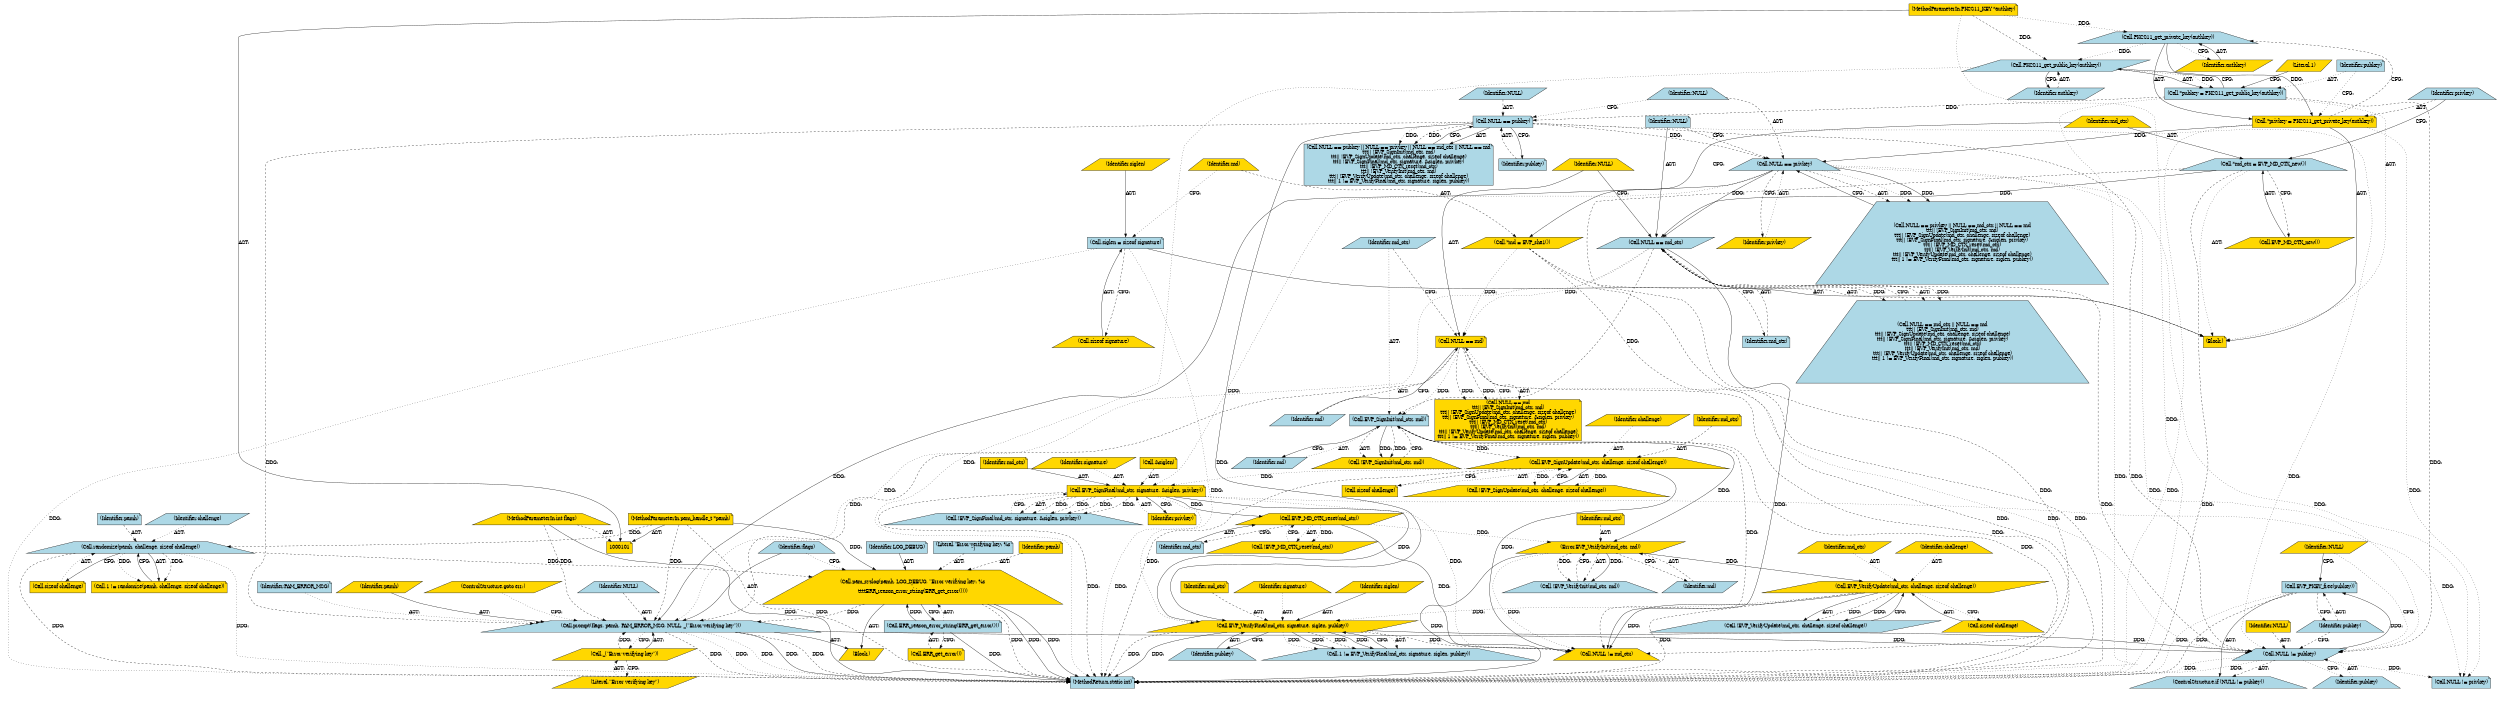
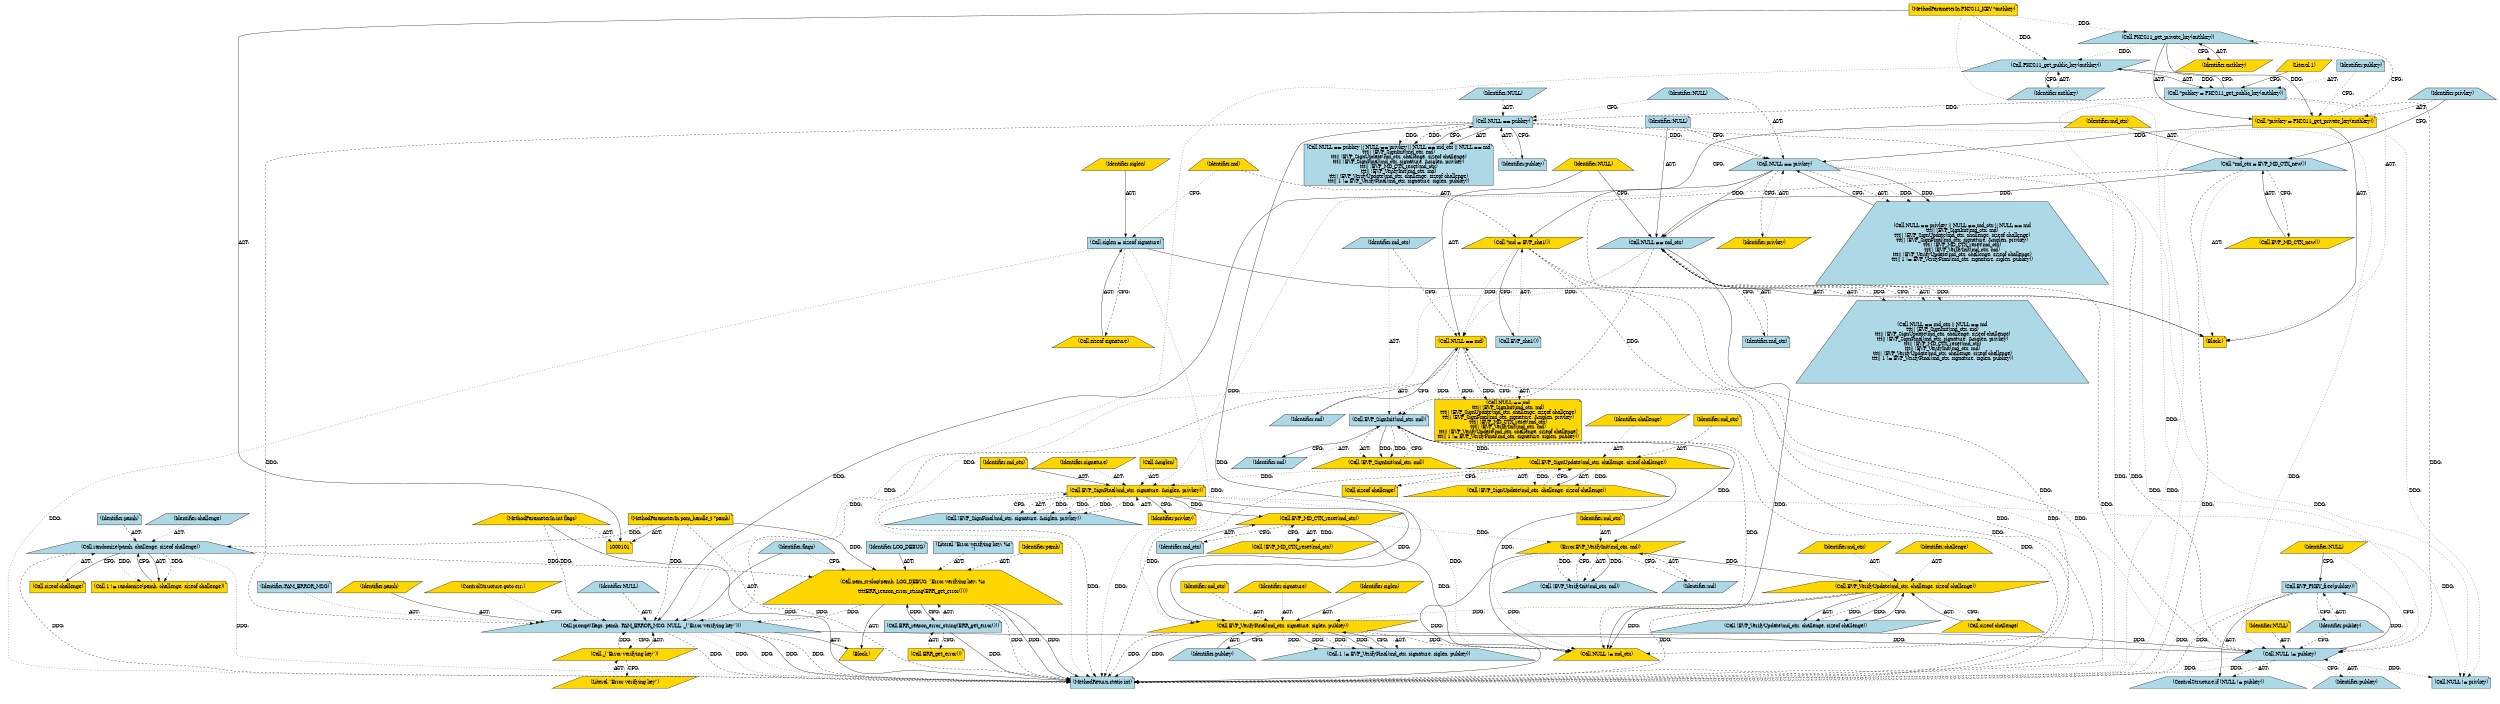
none -> (1518, 342)
